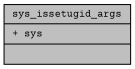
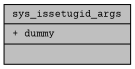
(28, 33) -> (34, 33)
